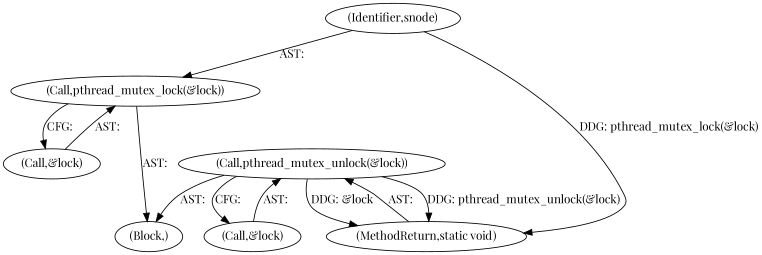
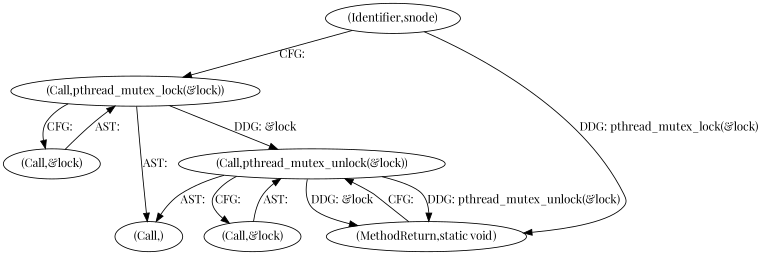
(294, 55) -> (294, 55)
none -> (220, 126)
(403, 200) -> (403, 200)
(149, 237) -> (149, 237)
